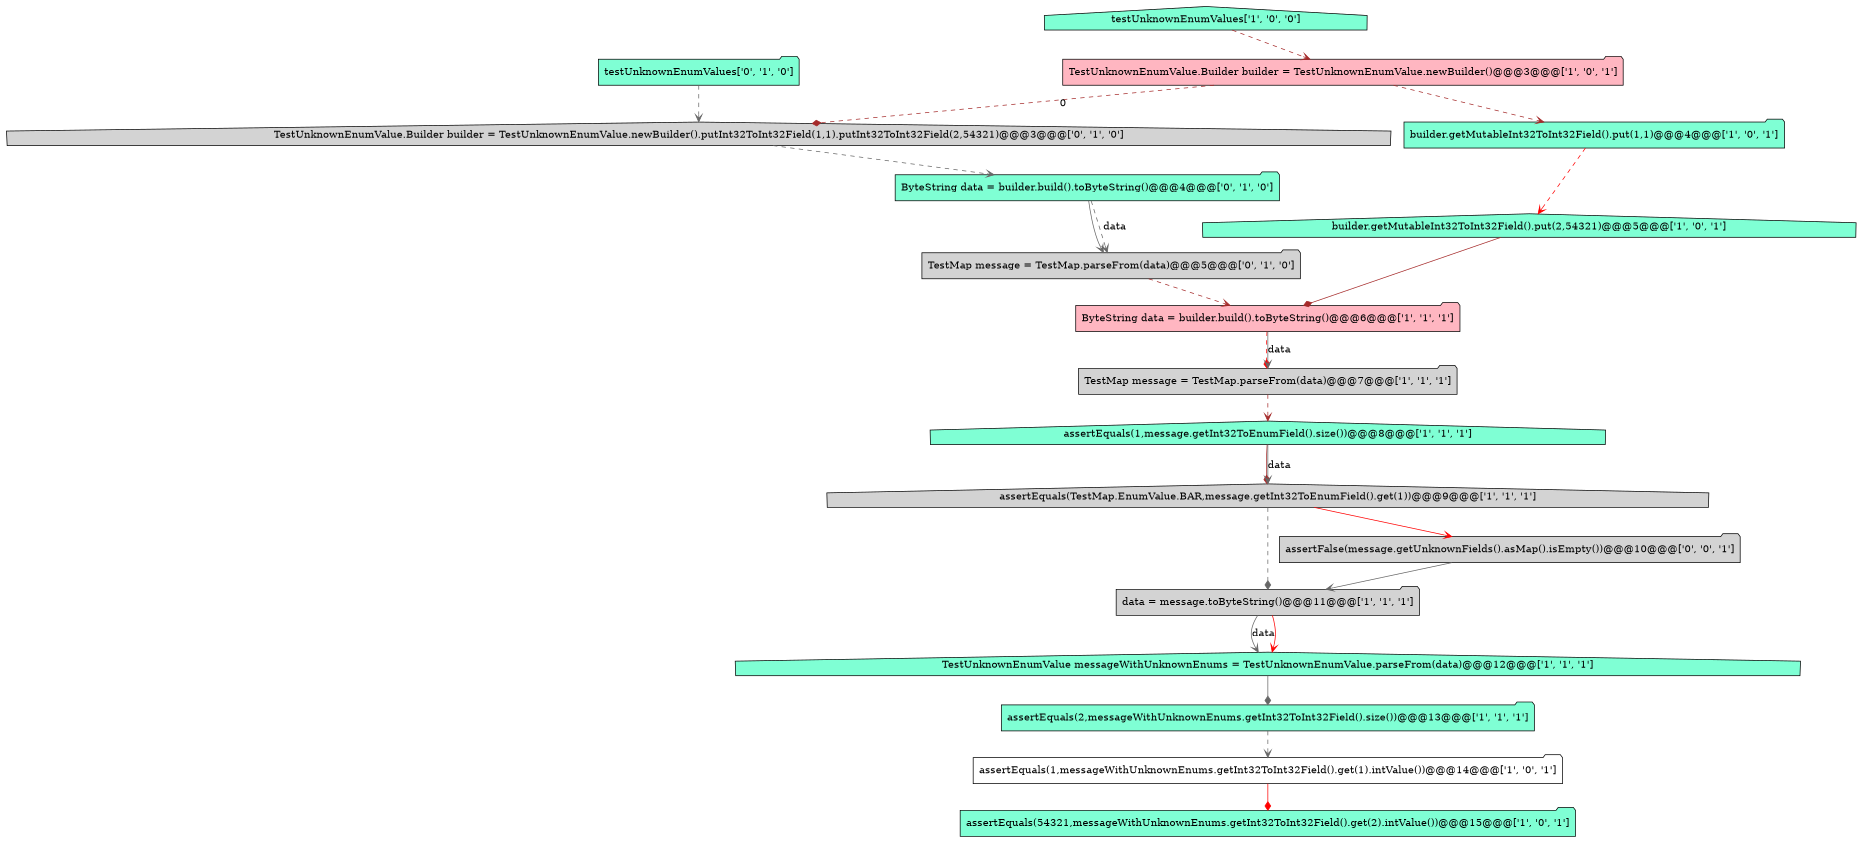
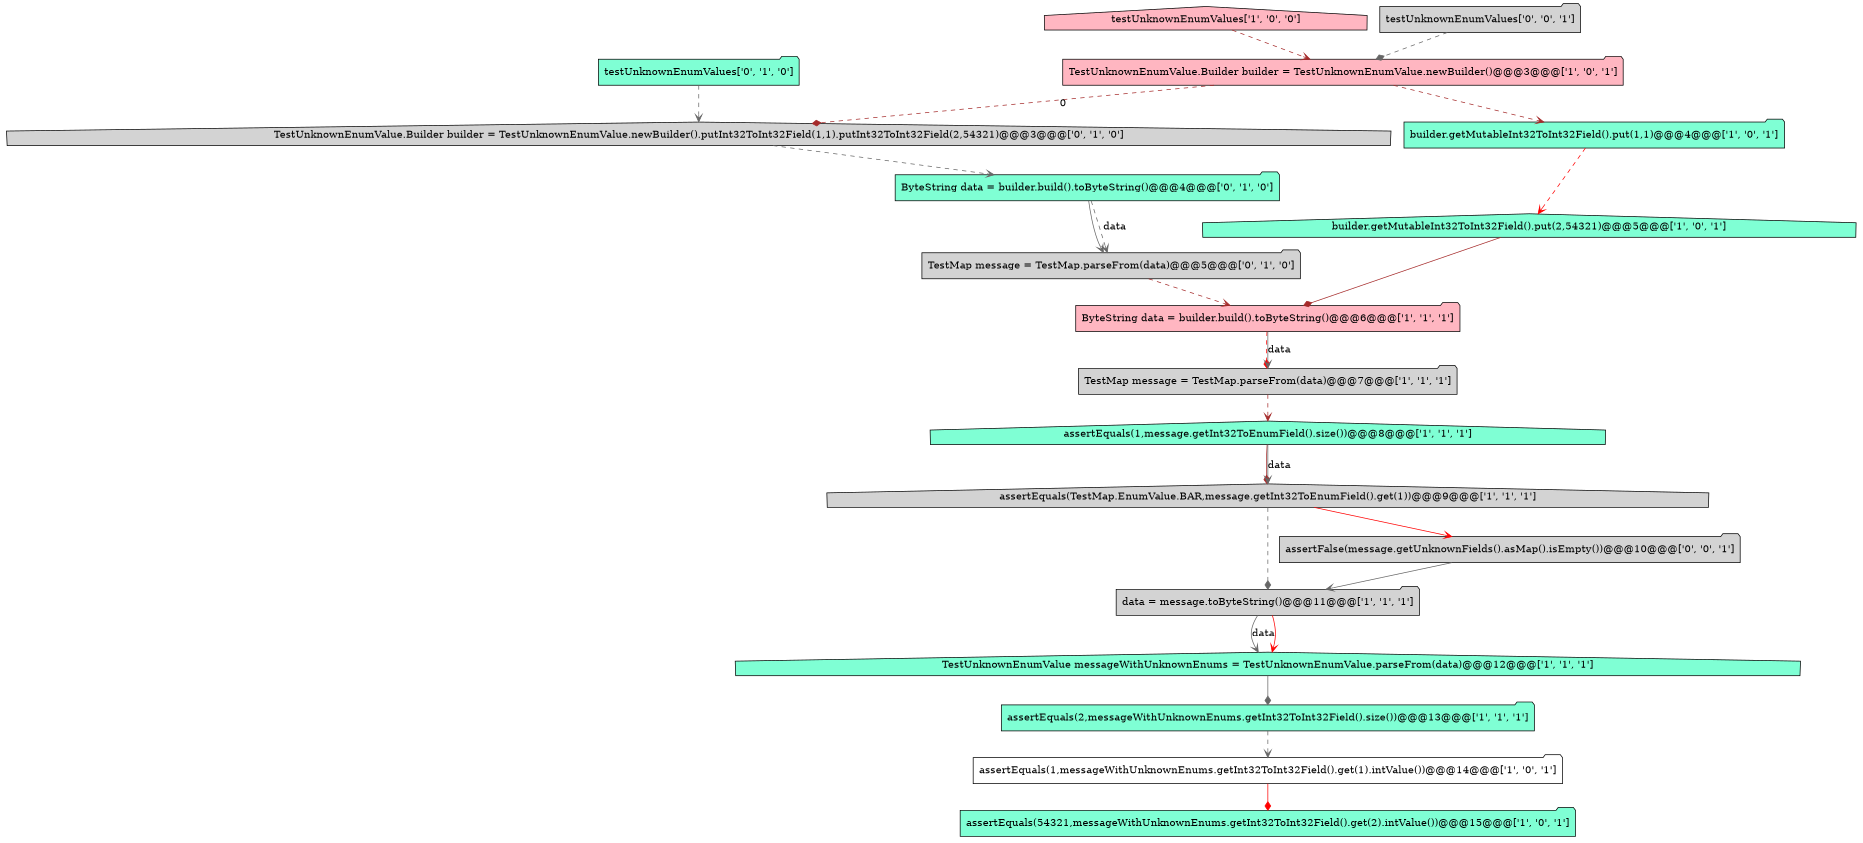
(1206, 20) -> (1206, 20)
none -> (1480, 20)
